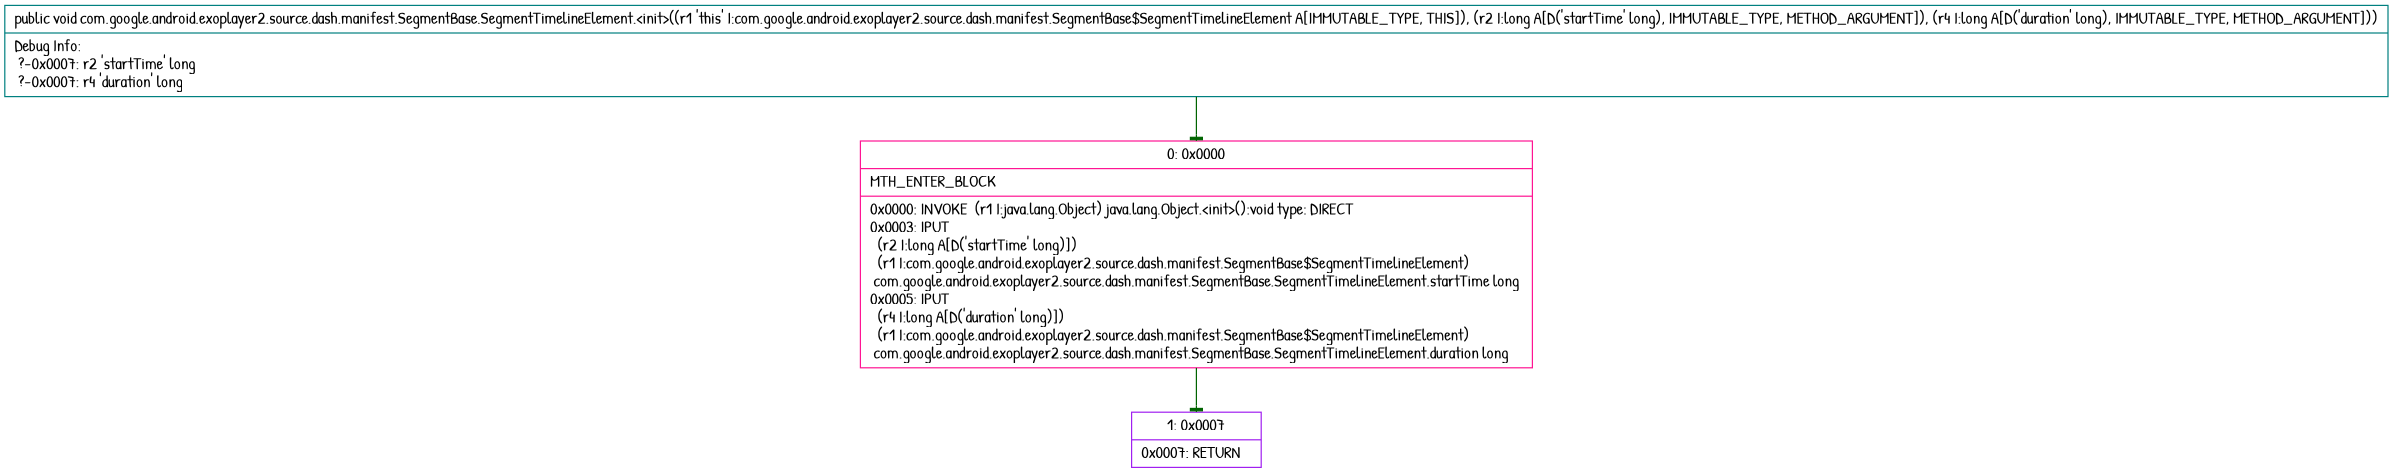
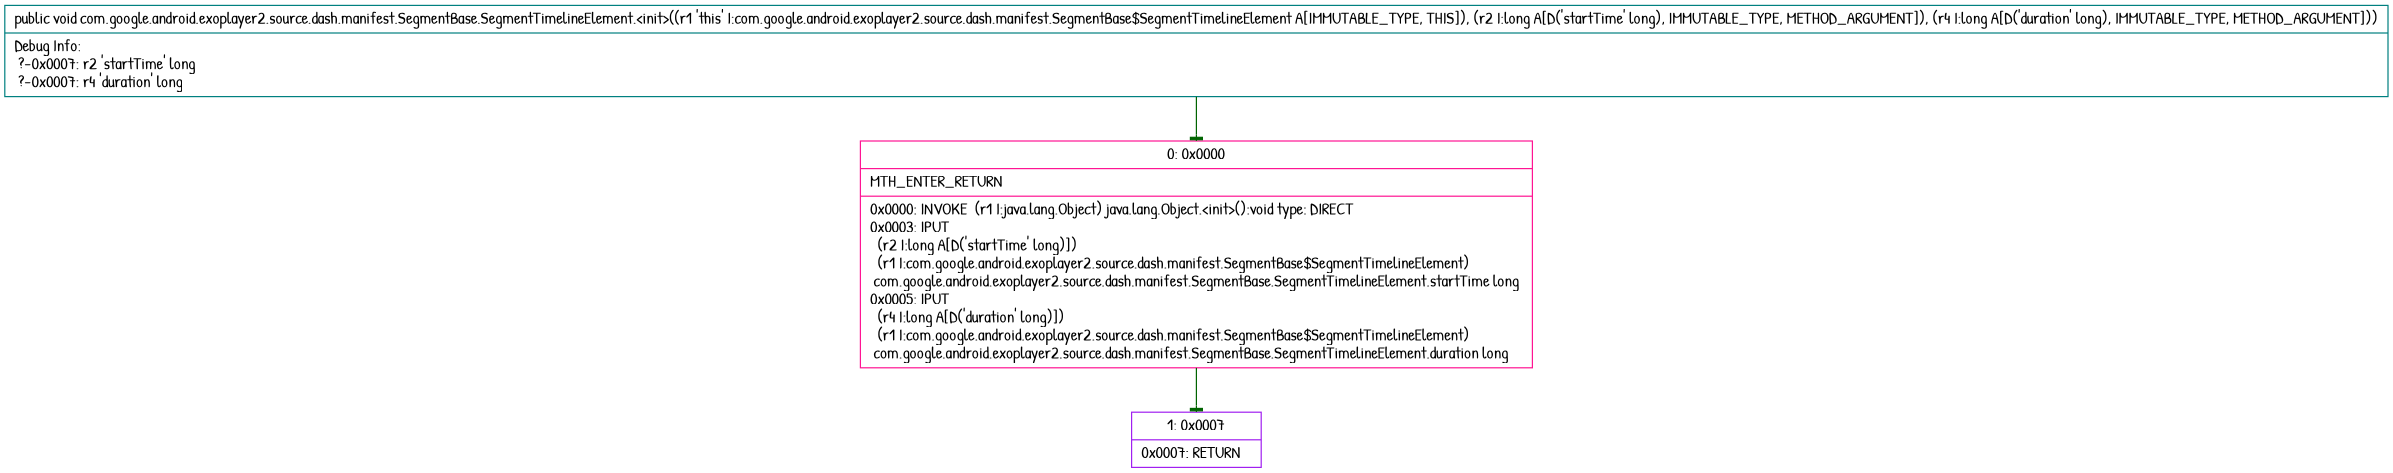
(934, 182) -> (937, 182)
